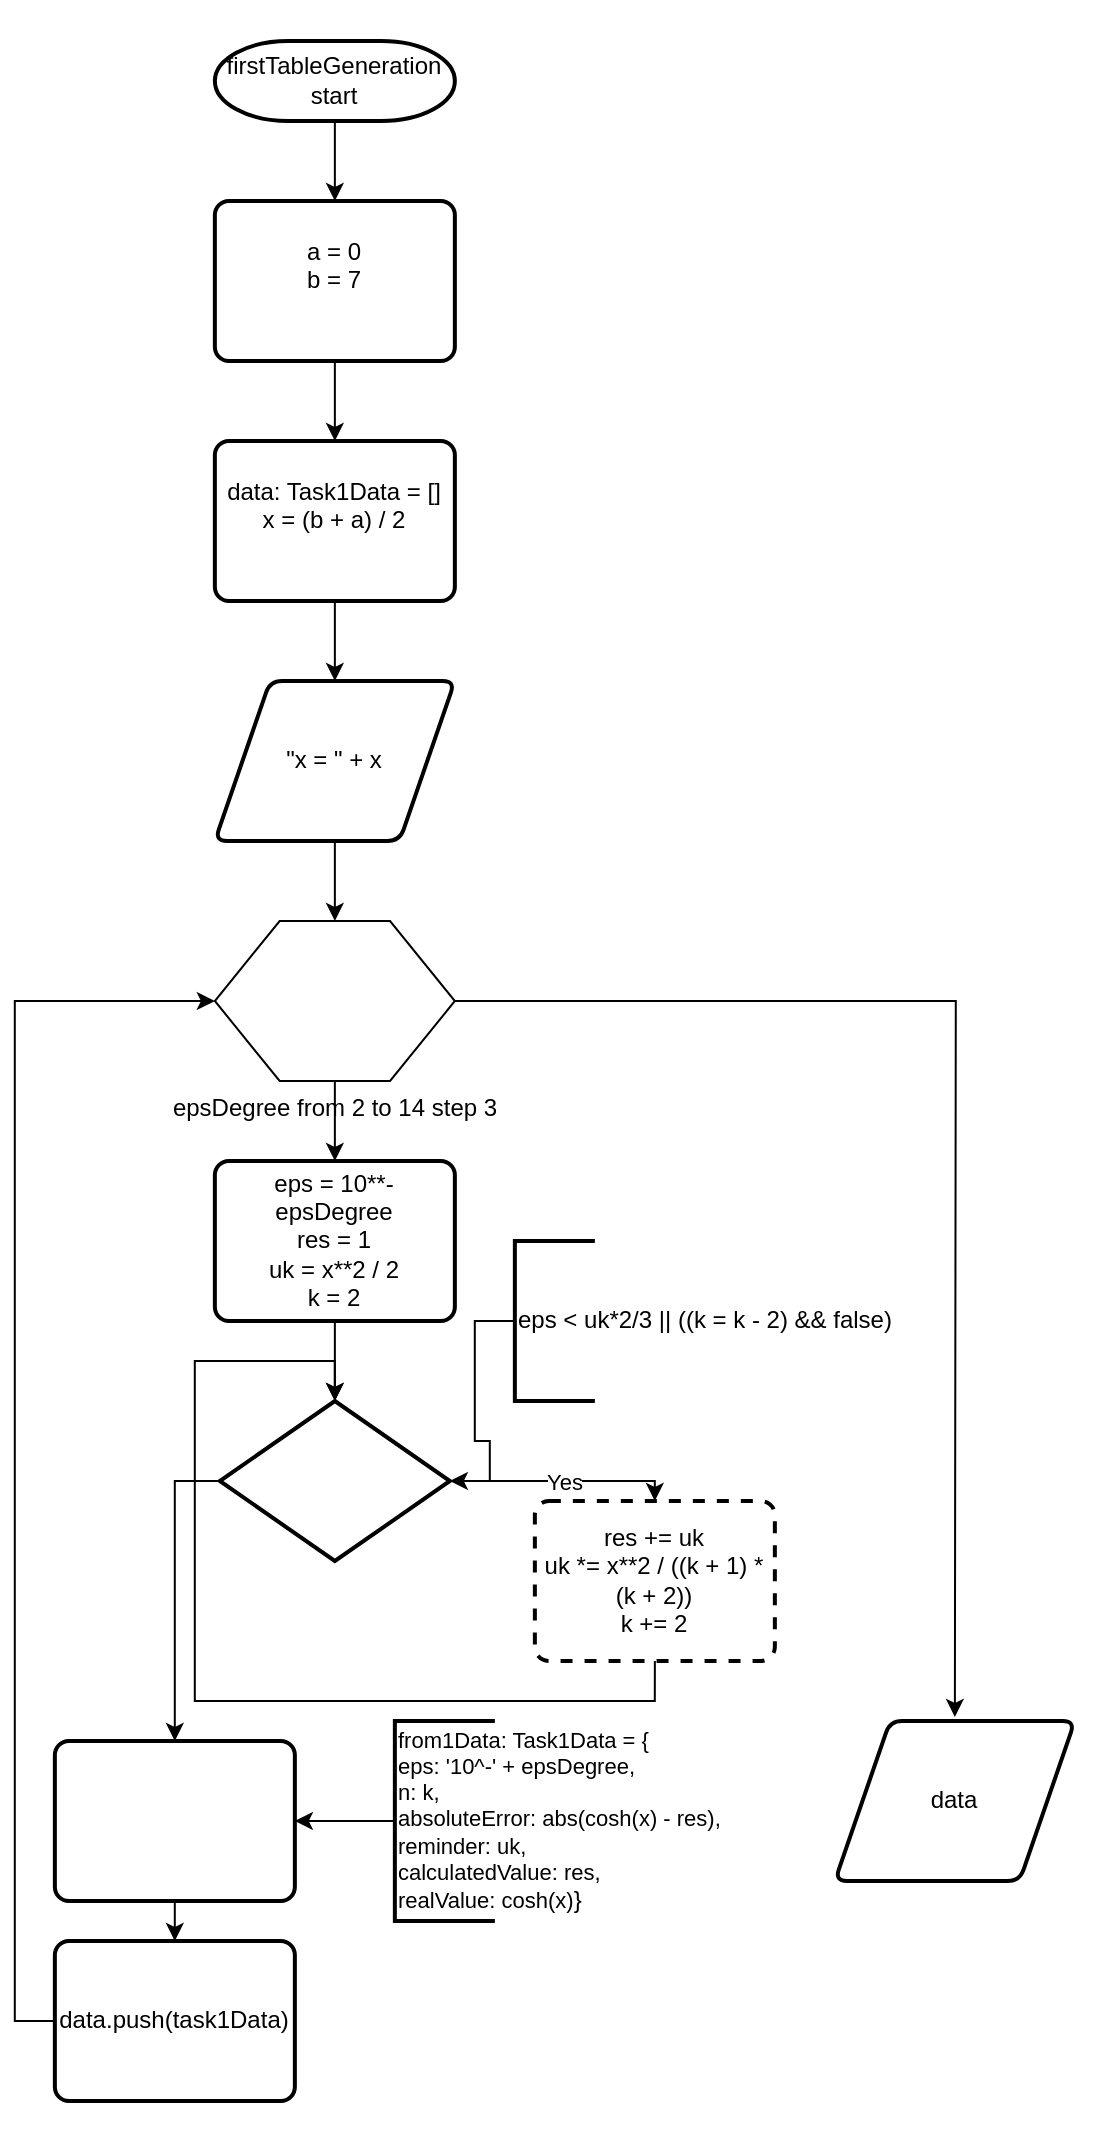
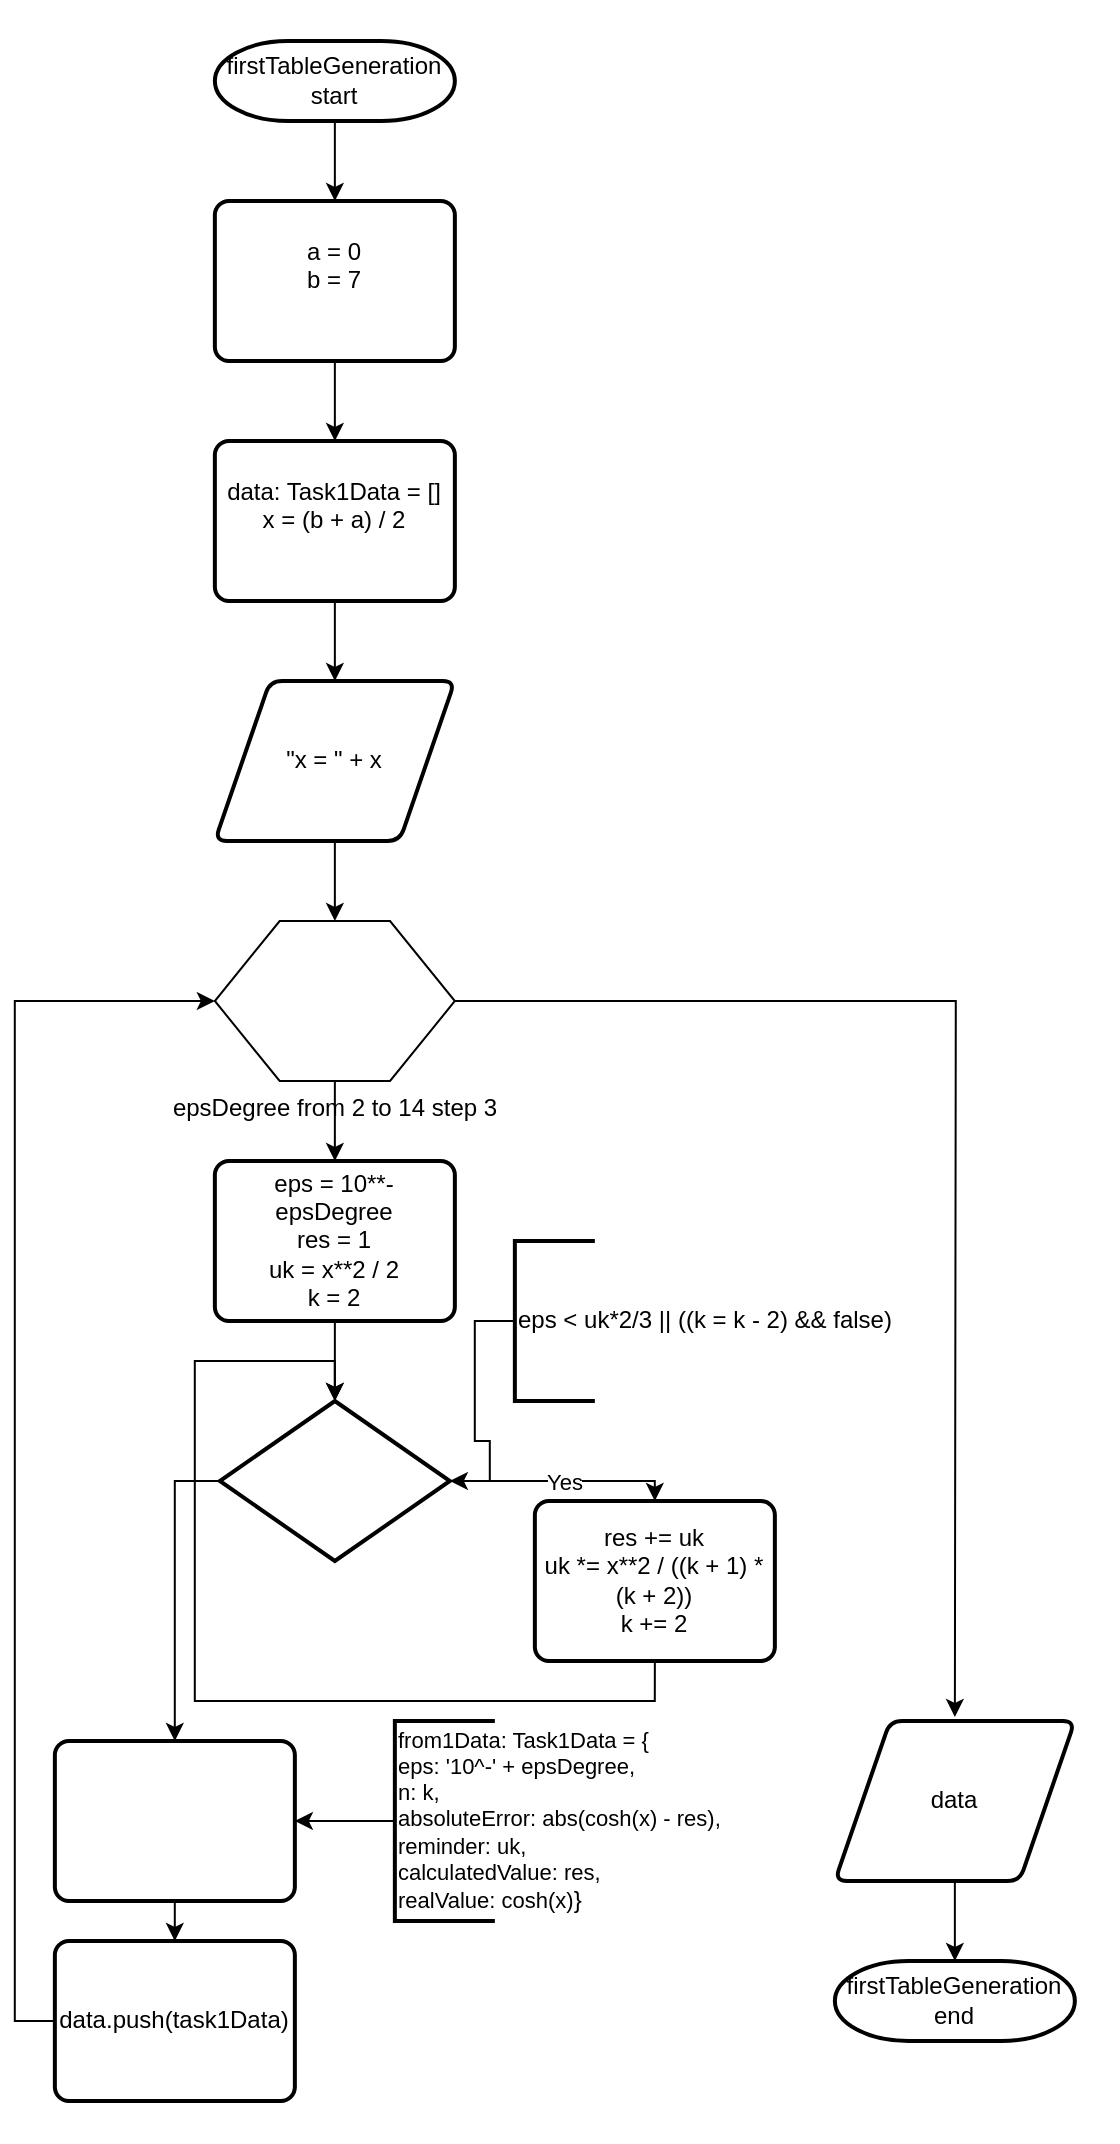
(655, 1581) -> (655, 1581)
none -> (955, 1914)
none -> (955, 2001)
